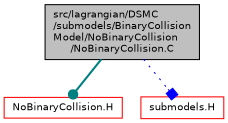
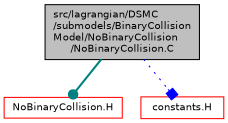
(182, 108) -> (182, 108)
